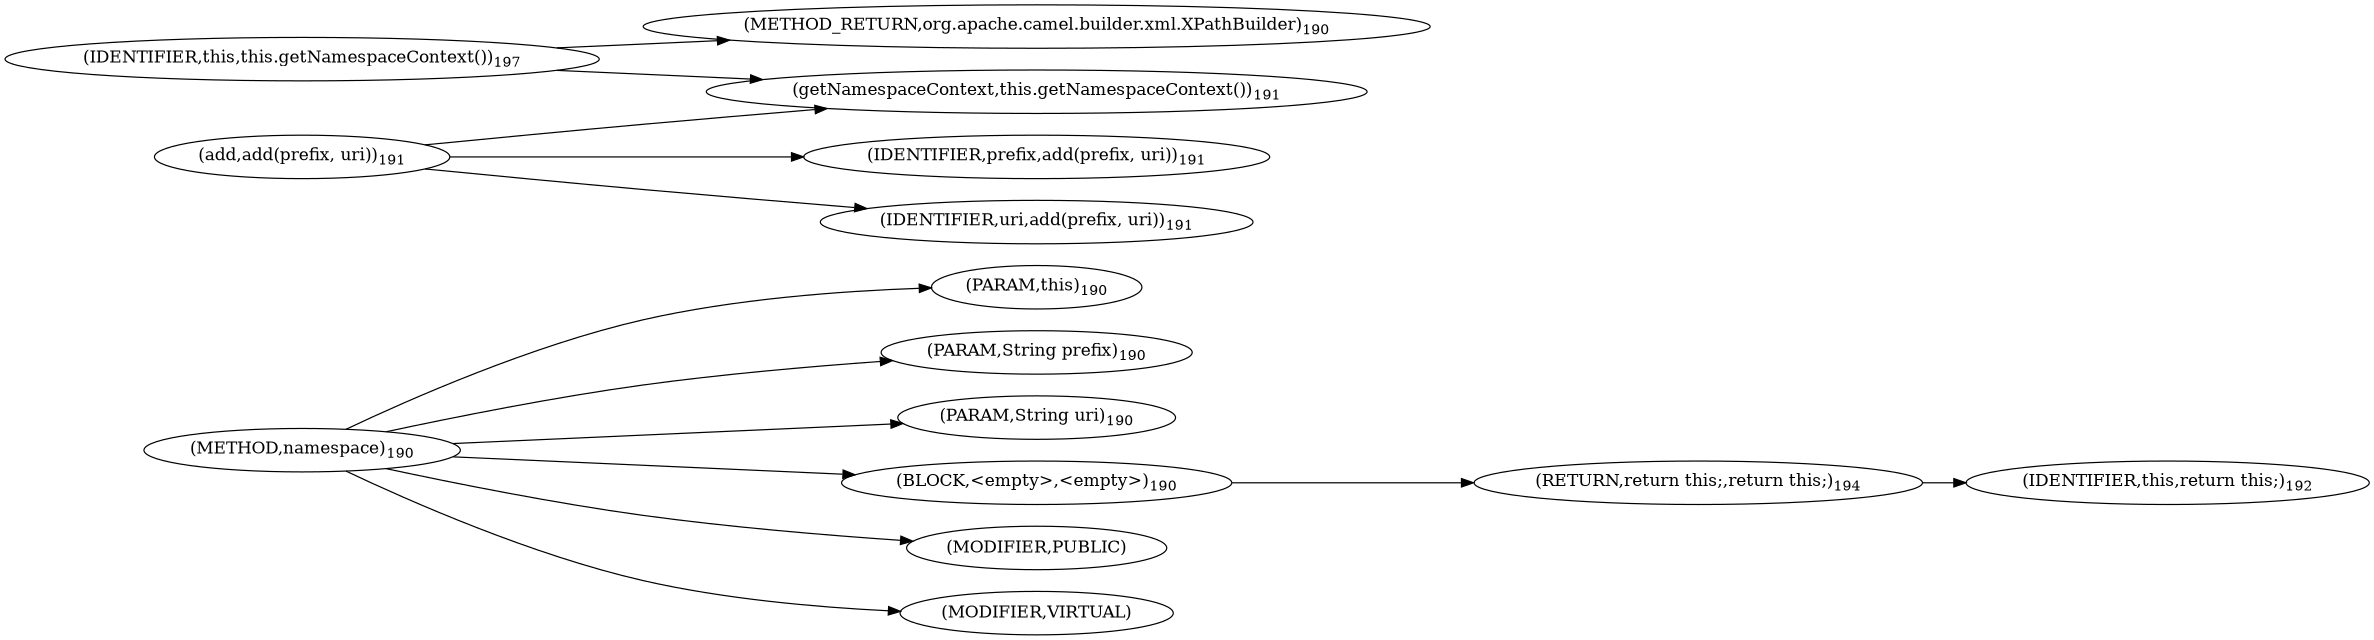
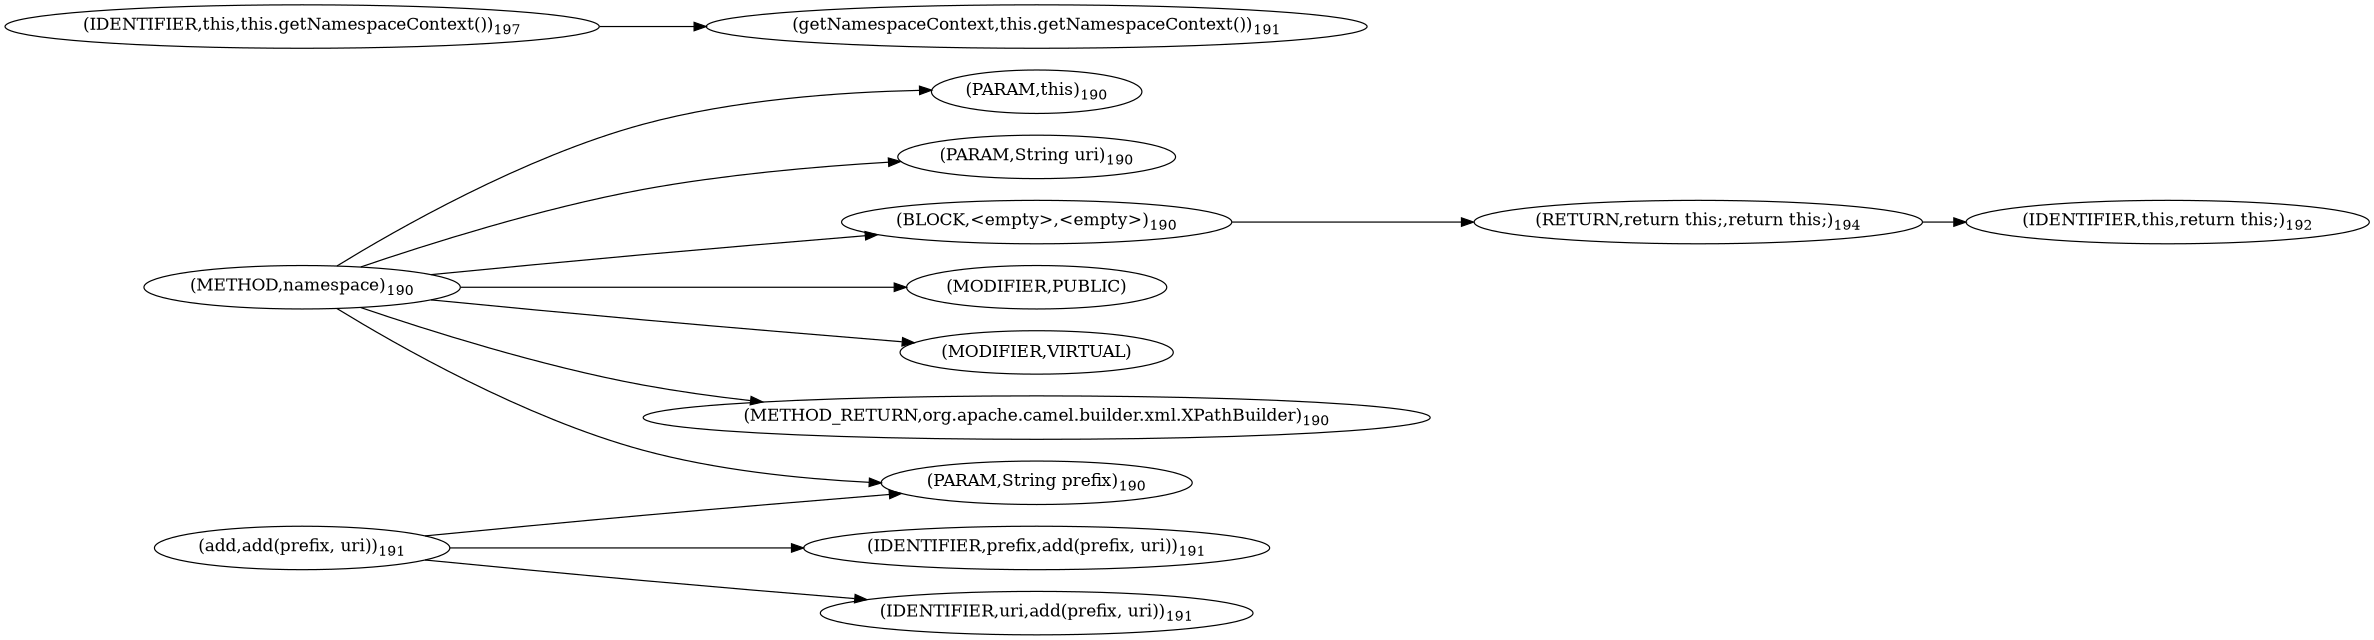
(637, 44) -> (553, 365)
(620, 126) -> (657, 514)
